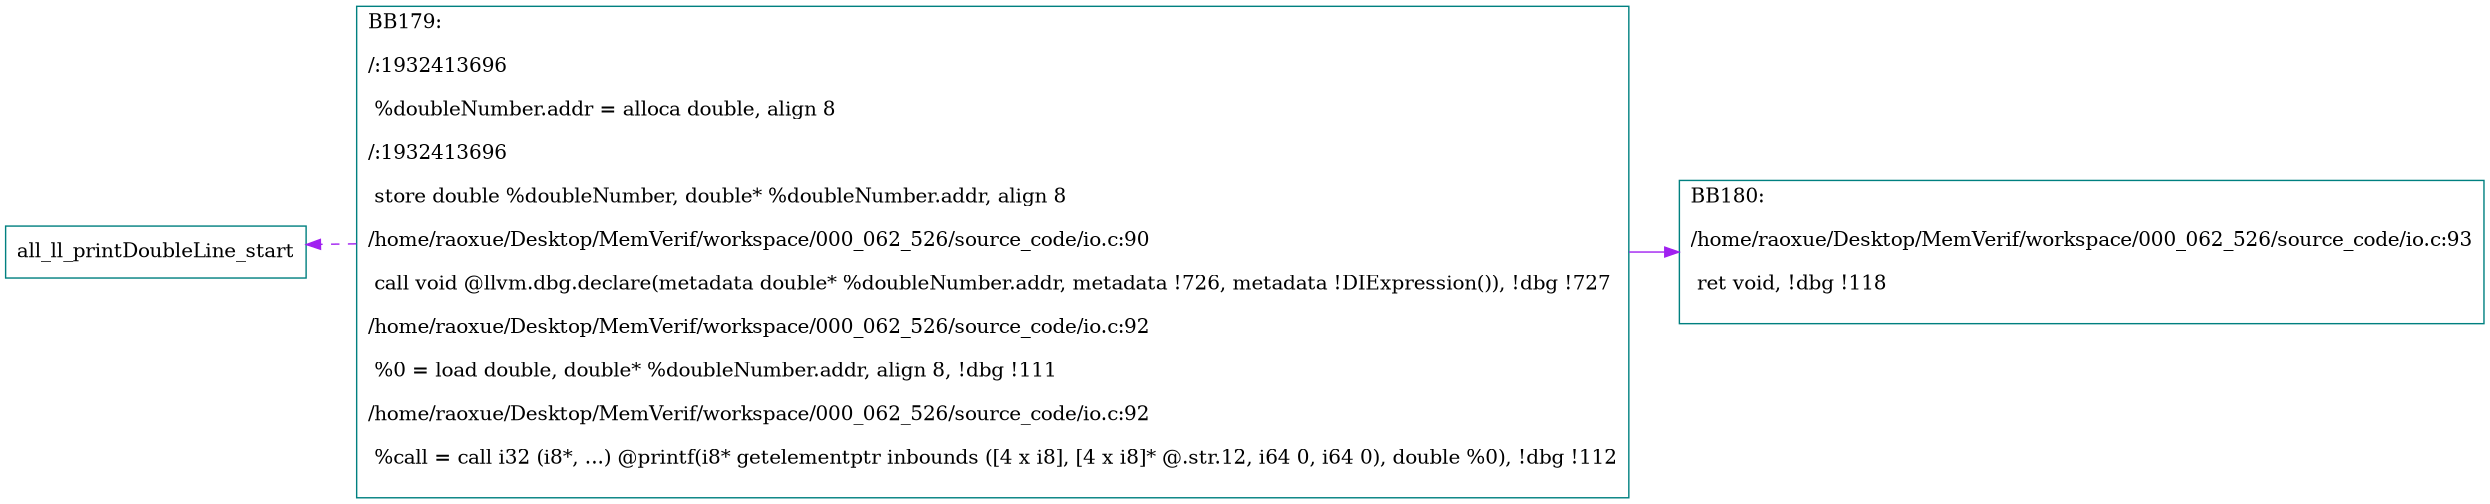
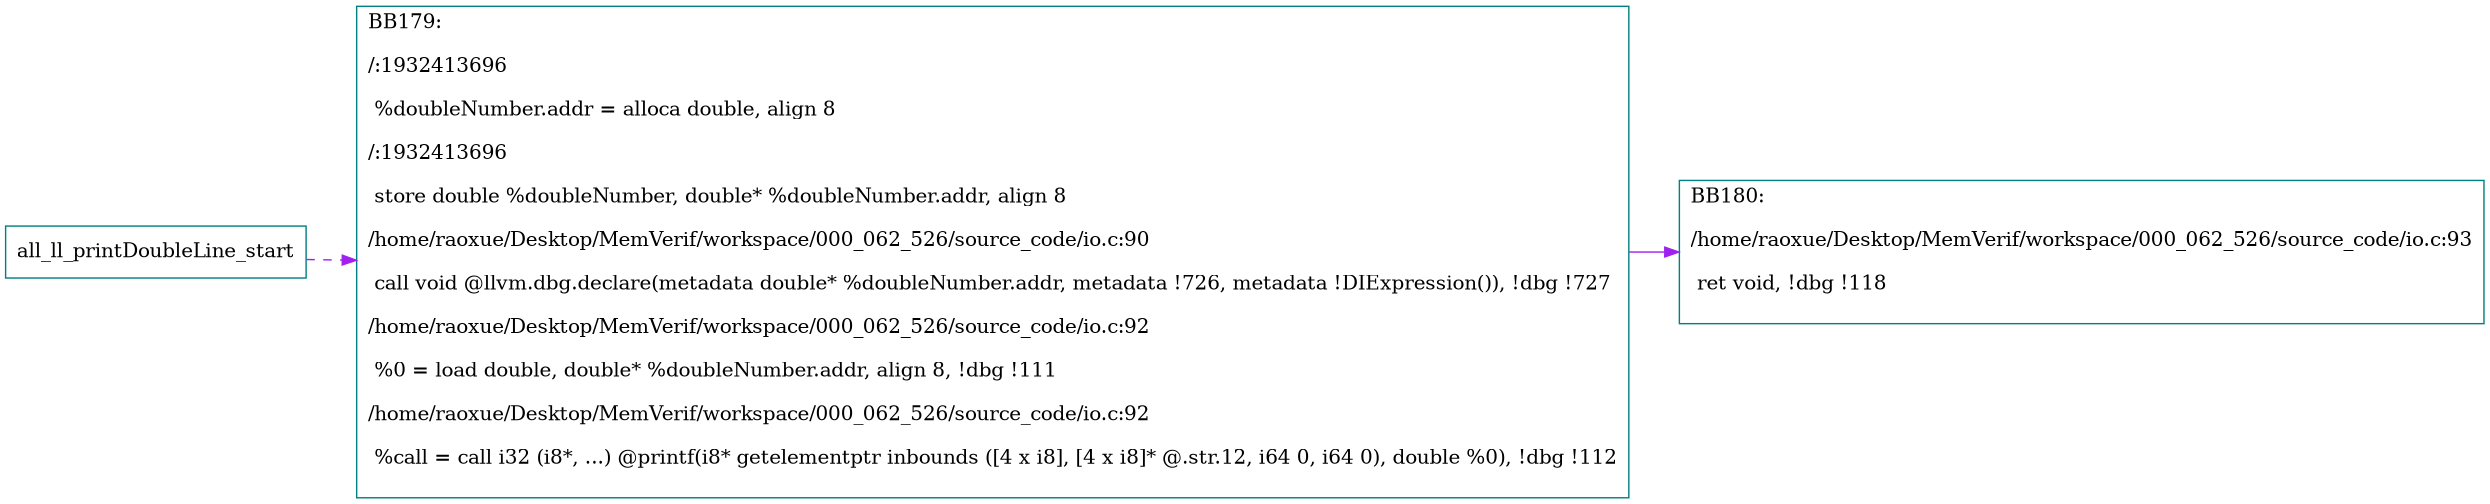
(339, 244) -> (324, 260)
